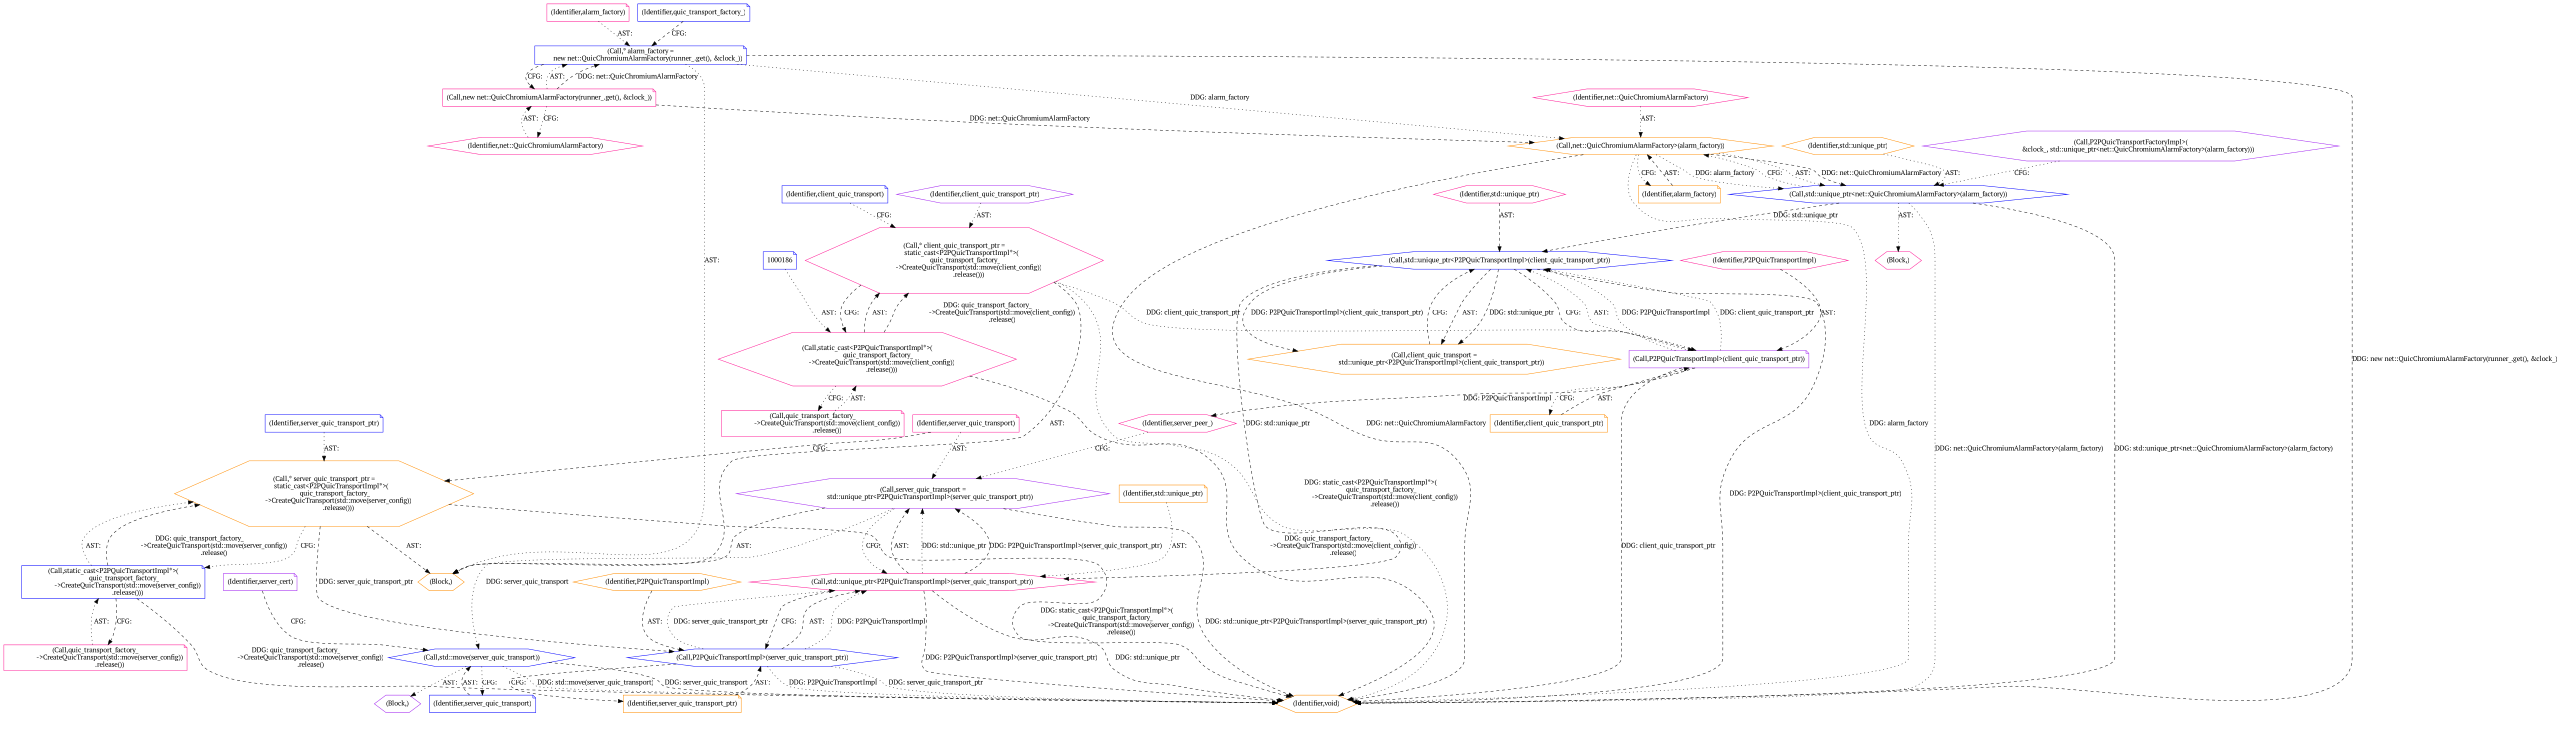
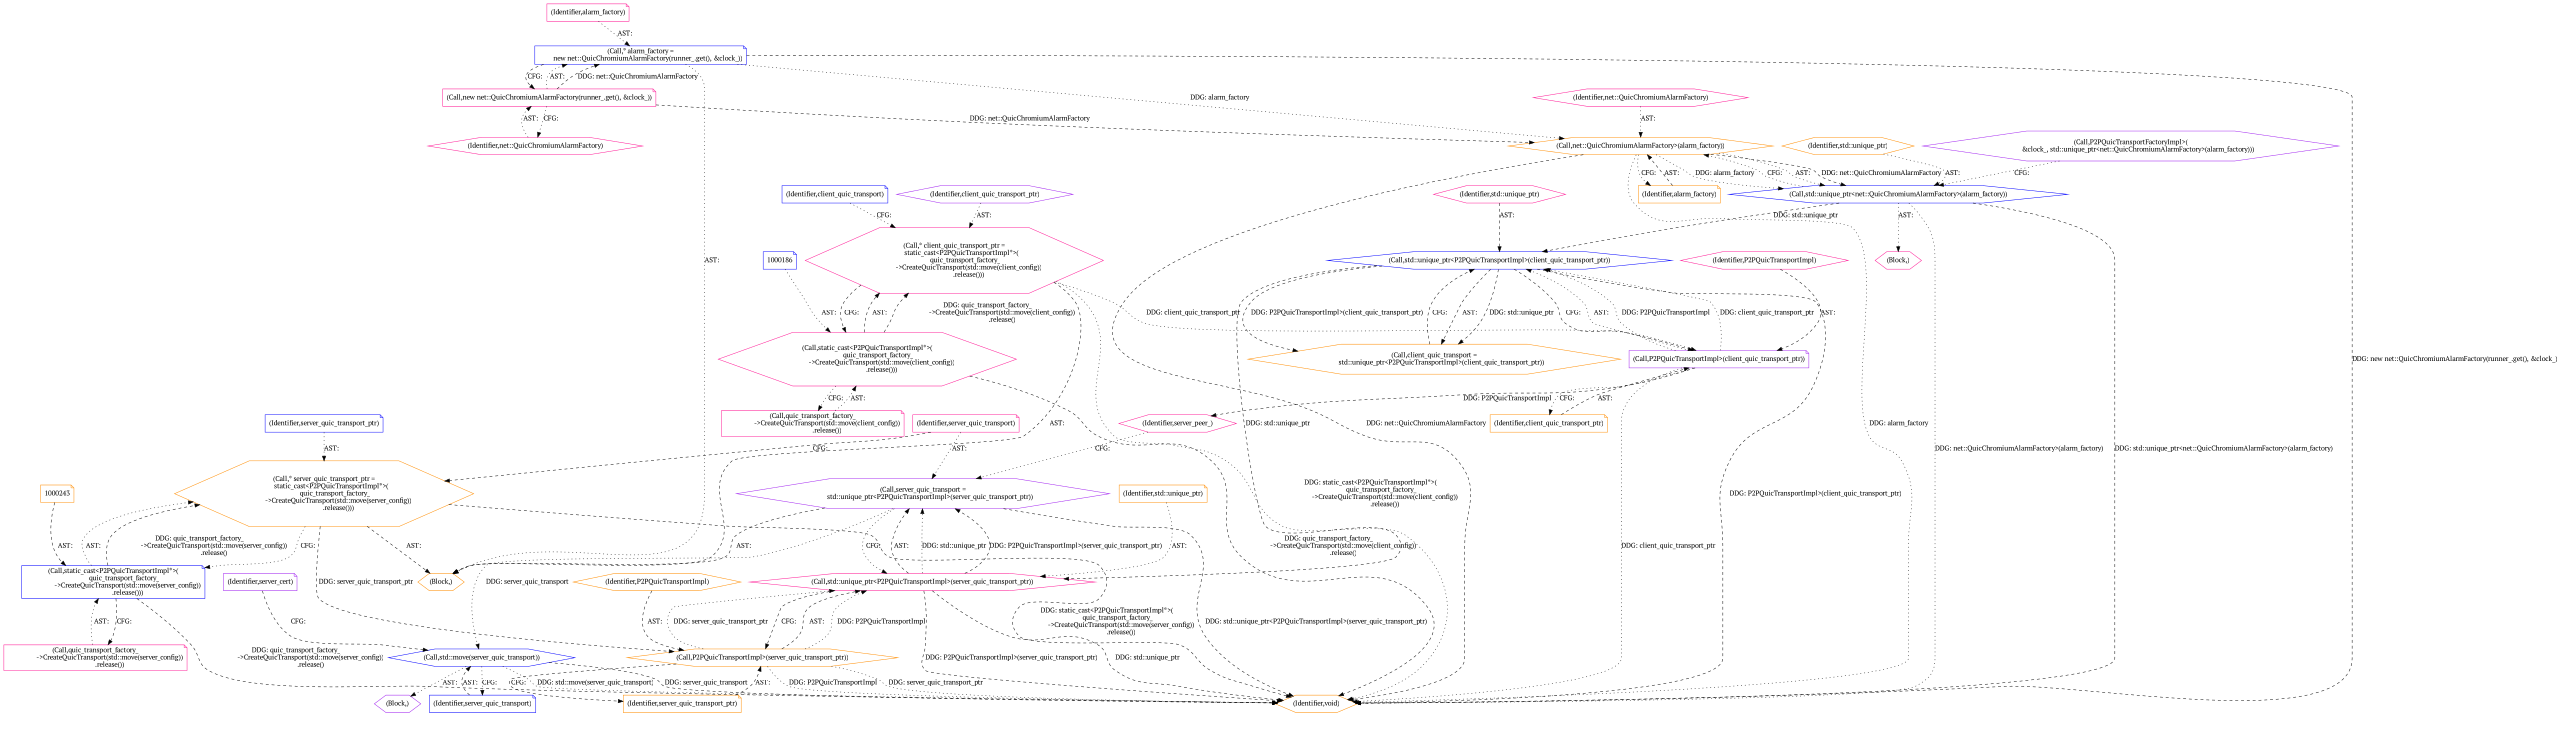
(694, 13) -> none
none -> (57, 494)
(1621, 633) -> (1621, 633)
(762, 658) -> (762, 658)
